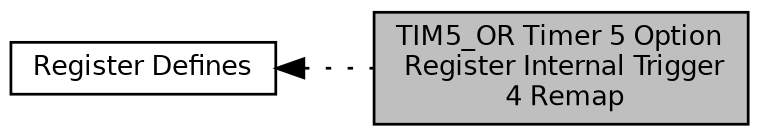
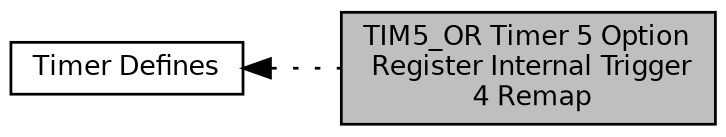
(143, 68) -> (127, 68)
